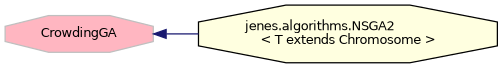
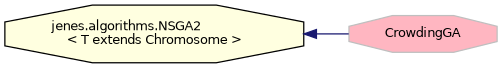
(183, 34) -> (333, 34)
